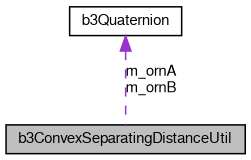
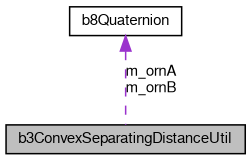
(126, 21) -> (126, 21)
